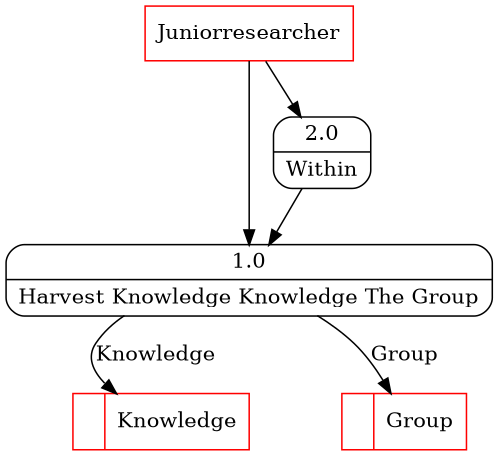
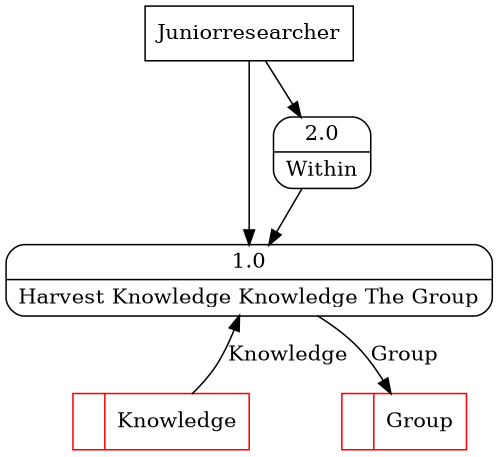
(249, 33) -> (249, 33)
(95, 345) -> (217, 365)
